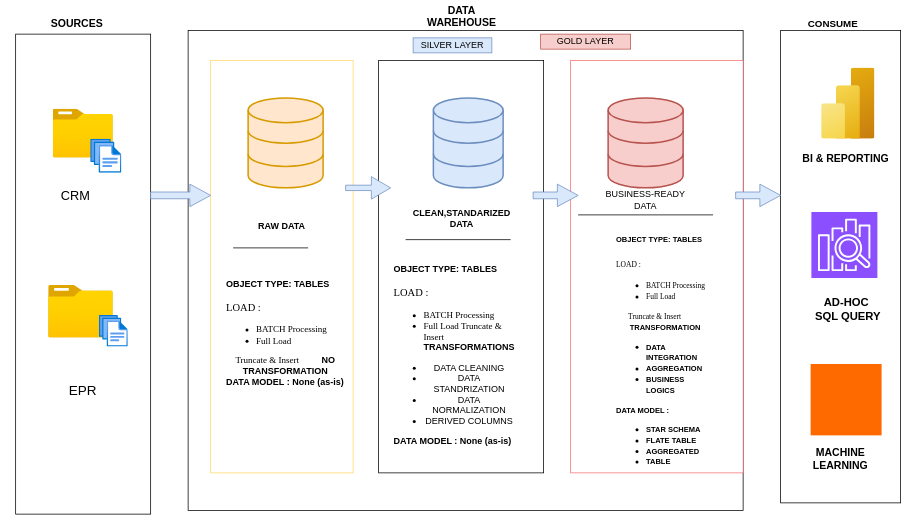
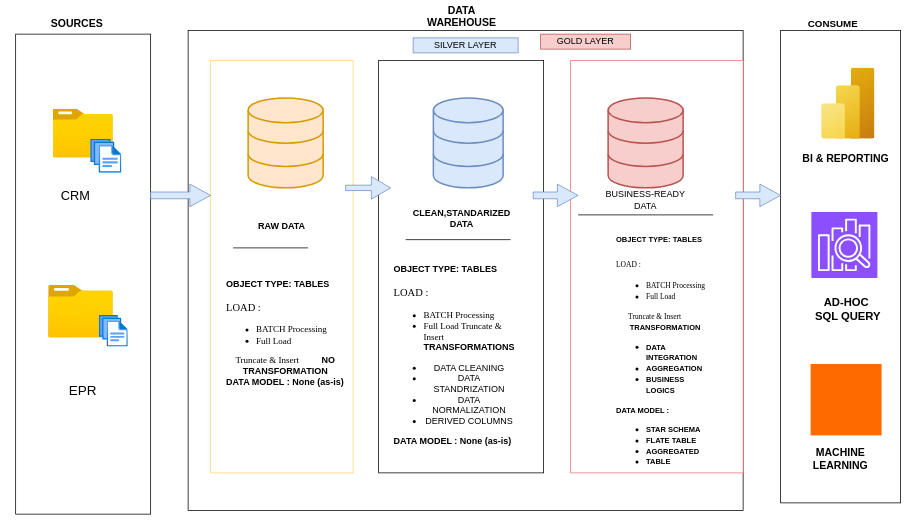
(452, 45) -> (465, 45)
